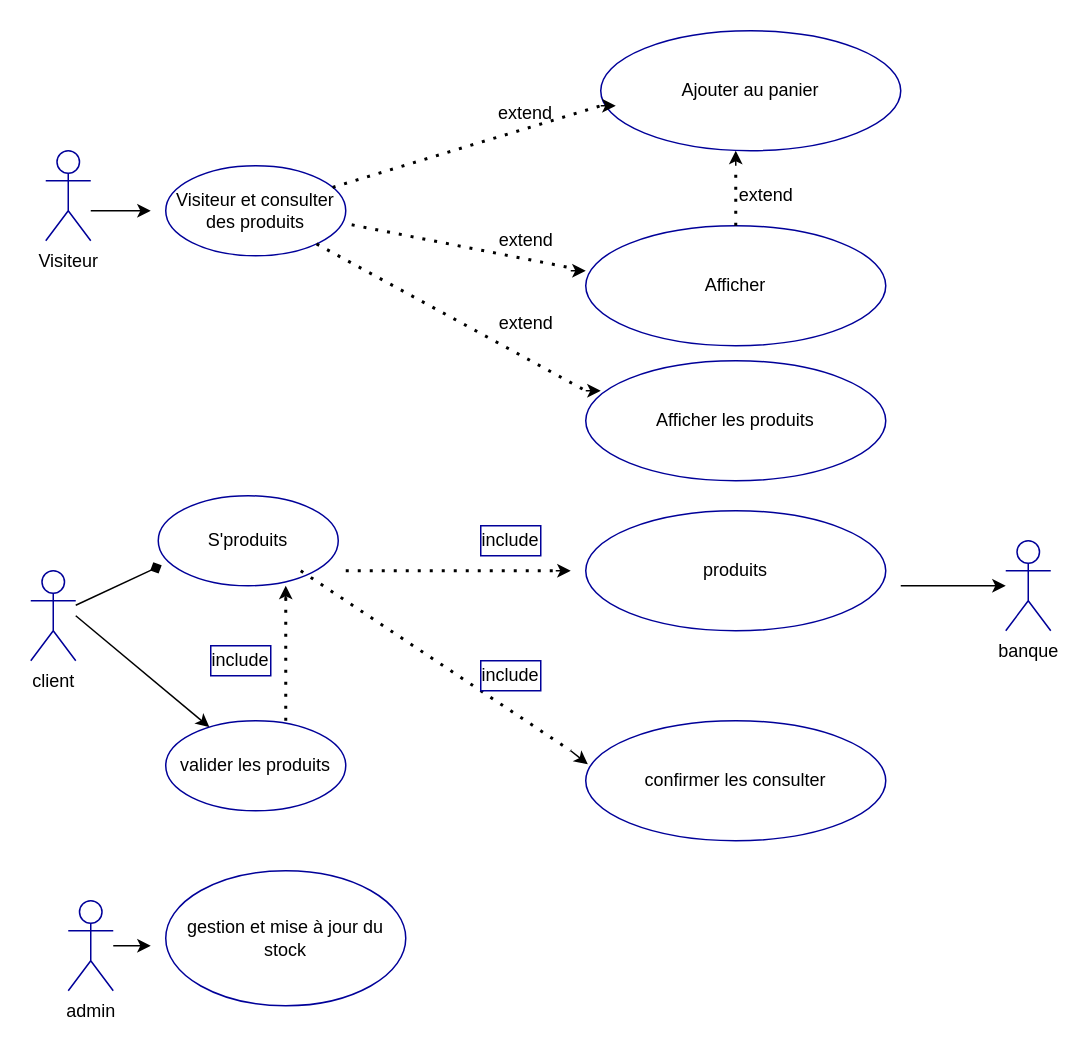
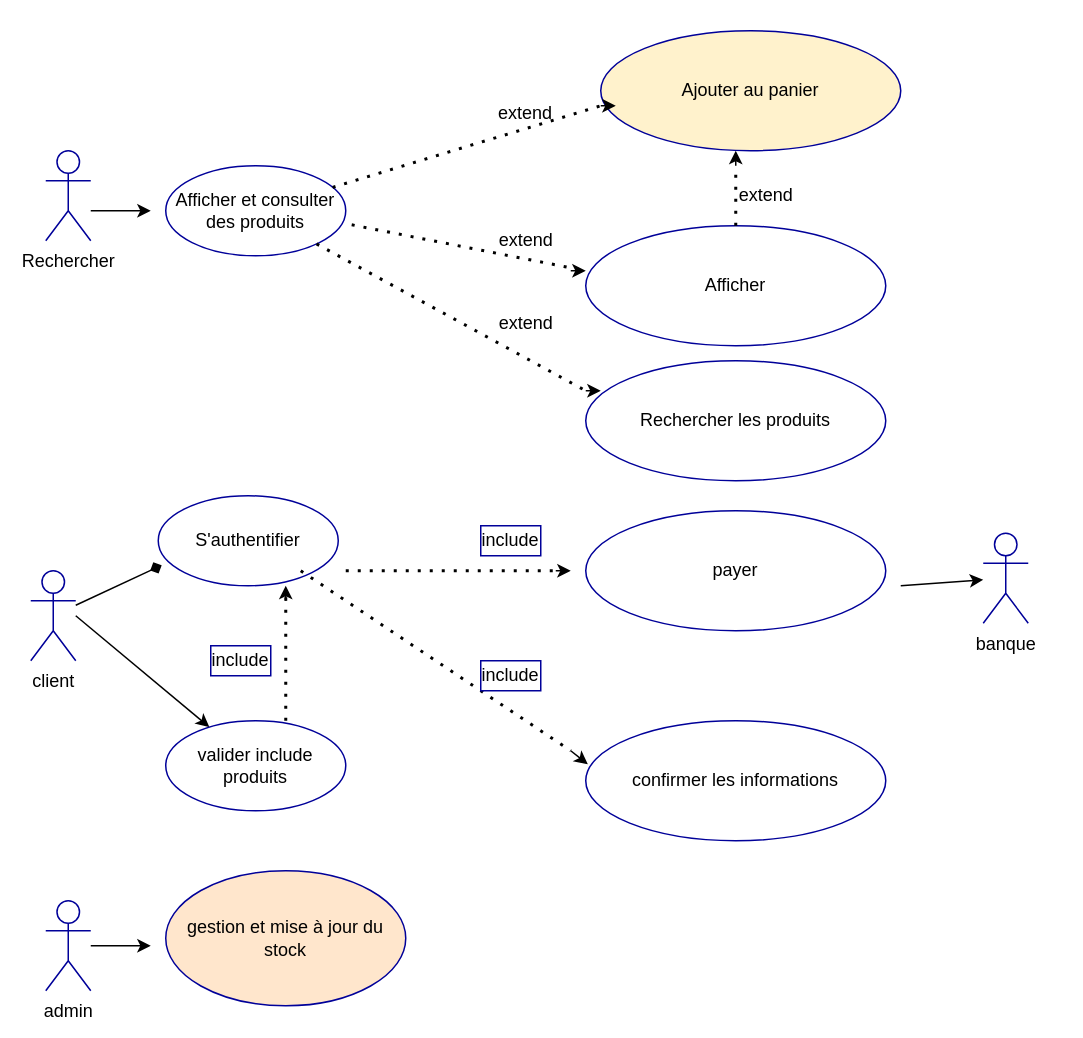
(751, 91) -> (751, 91)
(256, 211) -> (256, 211)
(69, 262) -> (69, 262)
(736, 421) -> (736, 421)
(248, 541) -> (248, 541)
(736, 571) -> (736, 571)
(1028, 586) -> (1006, 578)
(256, 766) -> (256, 766)
(736, 781) -> (736, 781)
(286, 938) -> (286, 938)
(91, 946) -> (68, 946)
